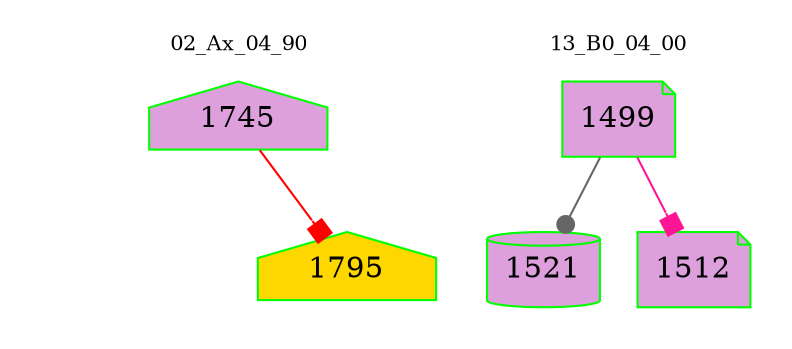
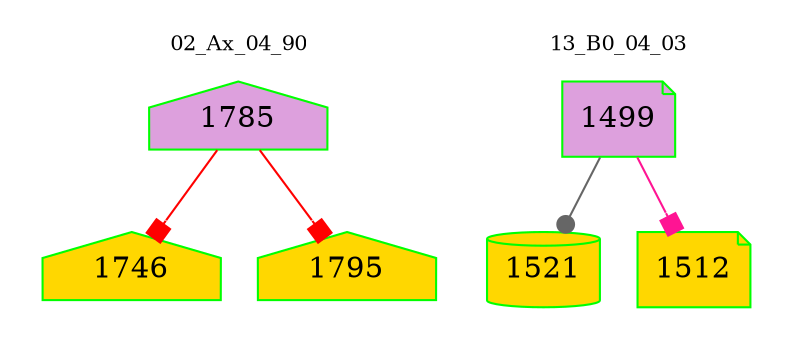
(619, 45) -> (619, 45)
(238, 119) -> (238, 119)
none -> (132, 270)
(543, 270) -> (543, 270)
(694, 270) -> (694, 270)
